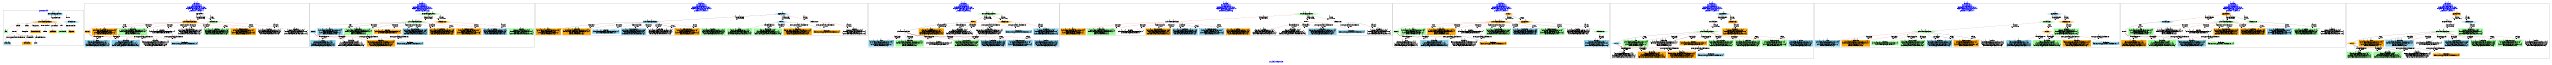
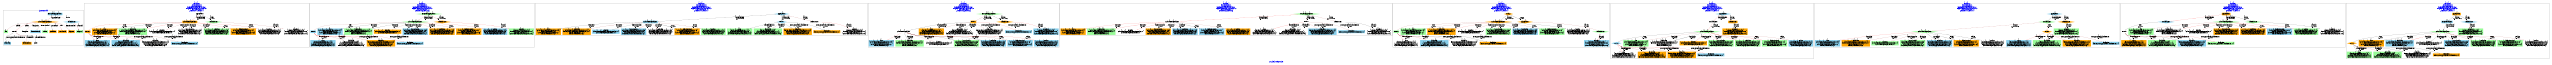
(2447, 22) -> (2447, 22)
(36, 32) -> (36, 32)
(45, 32) -> (45, 32)
(62, 32) -> (62, 32)
none -> (80, 32)
(27, 43) -> (27, 43)
